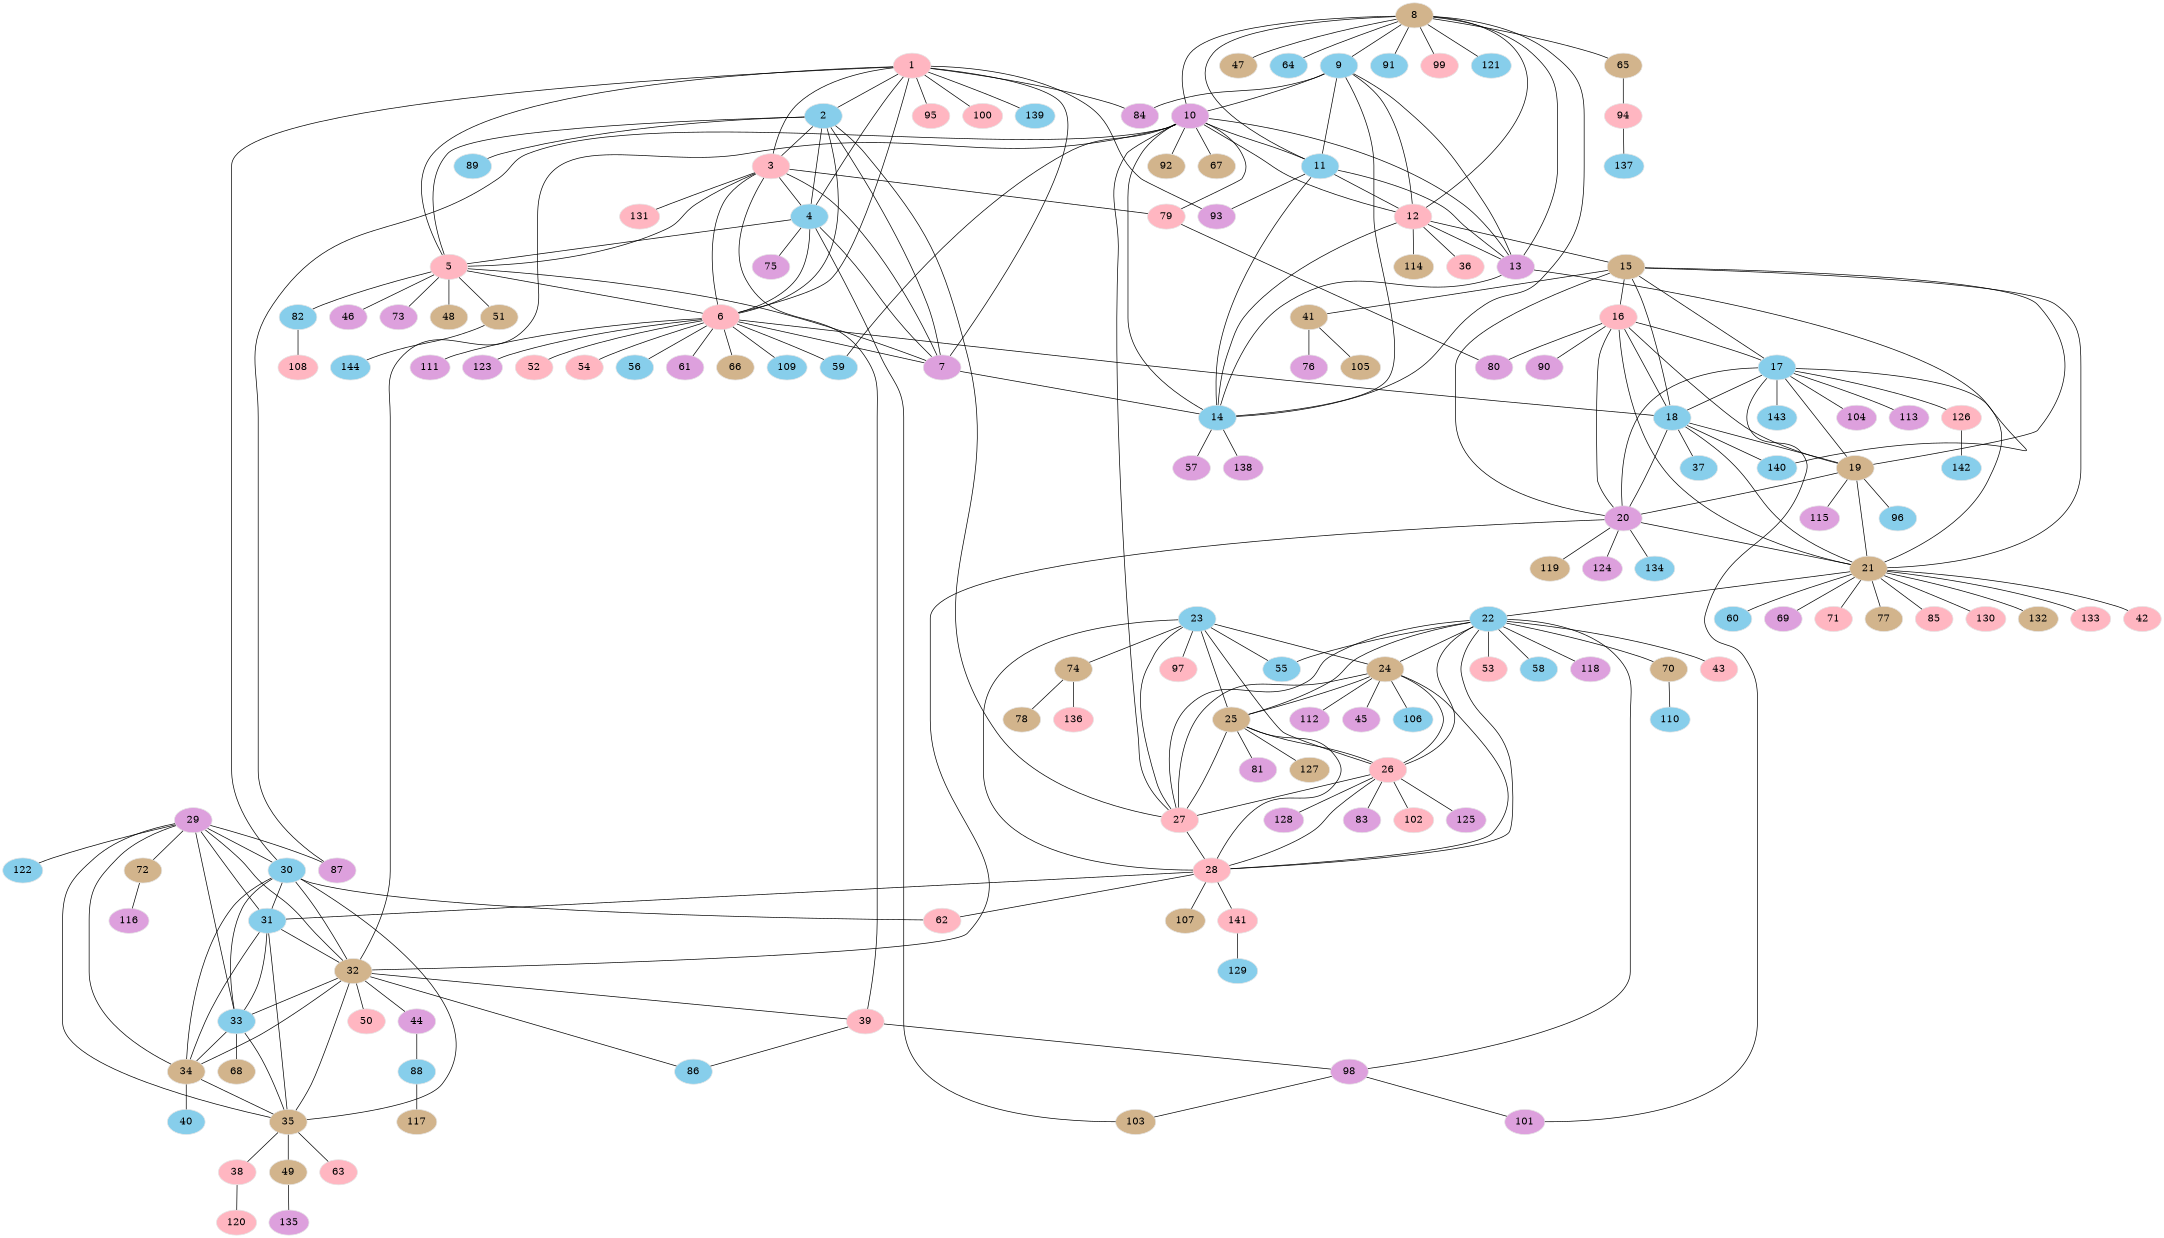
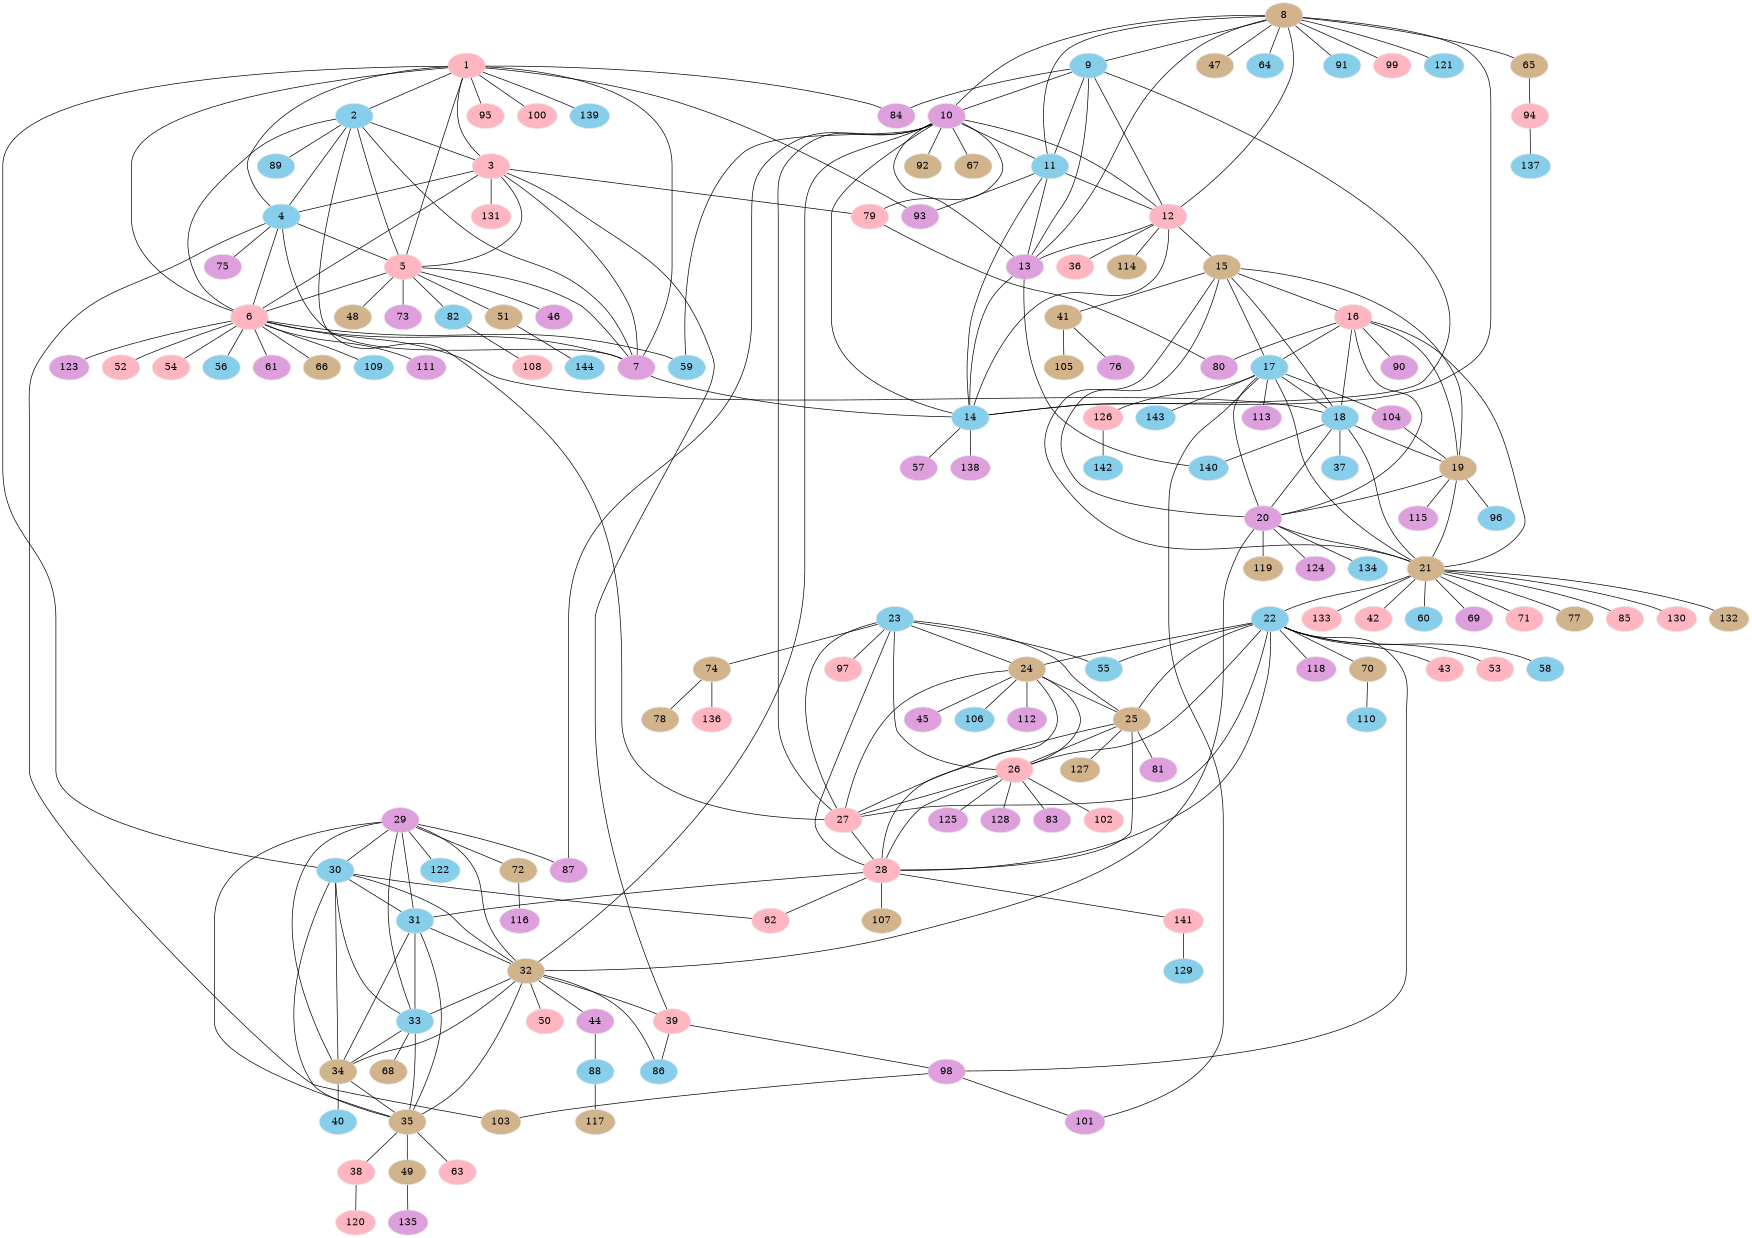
(1816, 418) -> (1425, 443)
